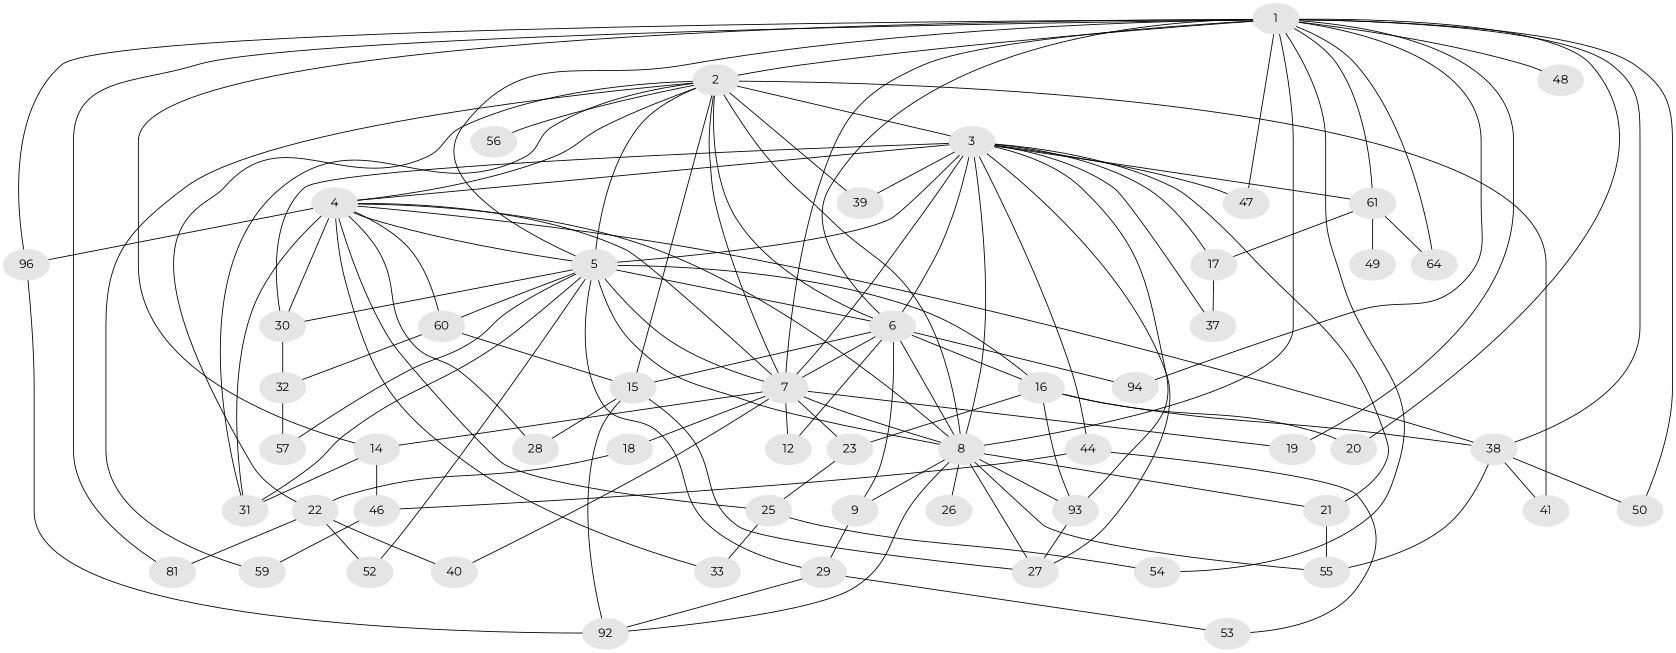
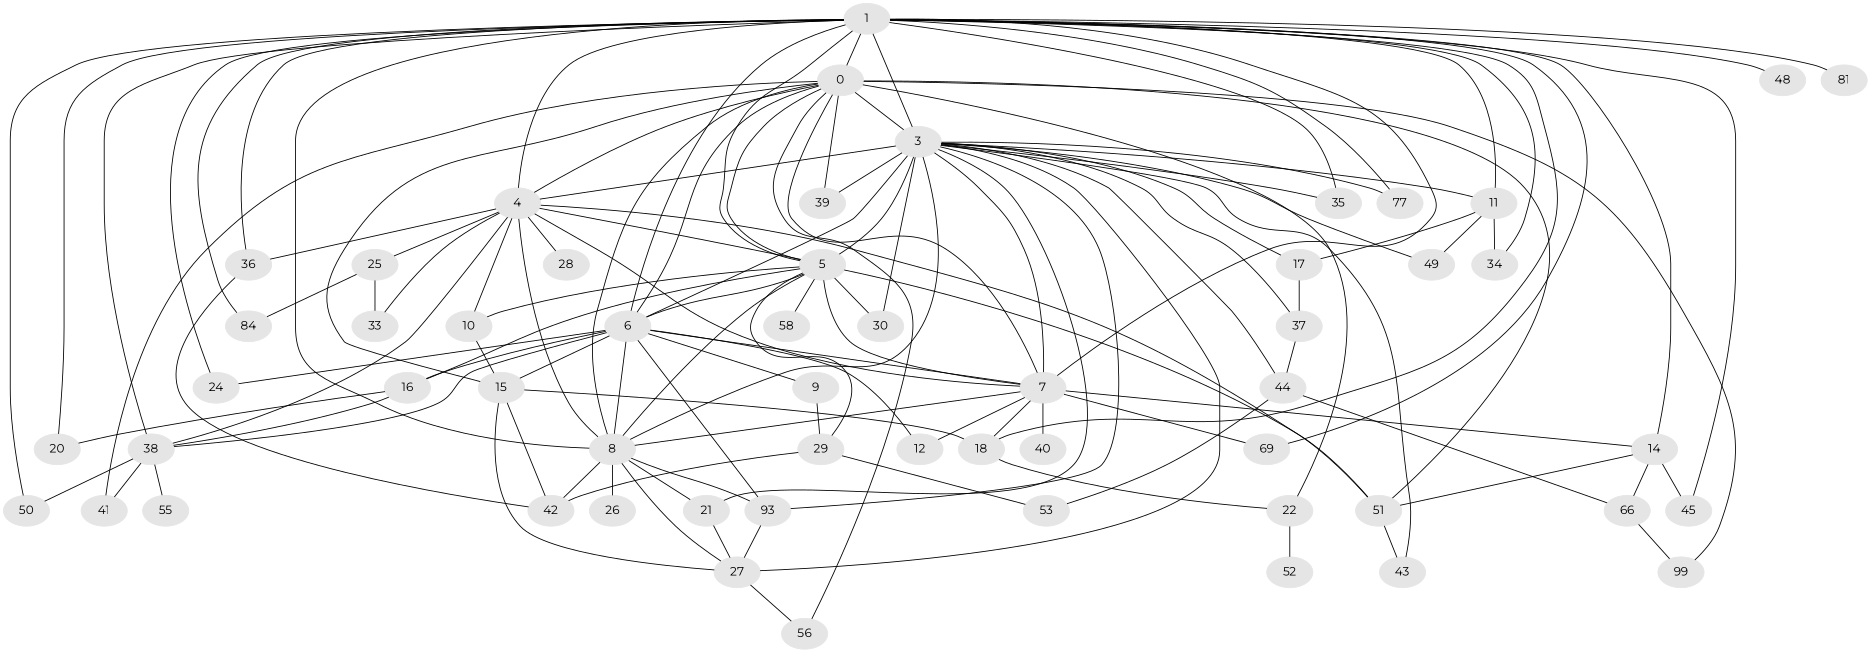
none -> (891, 76)
(716, 80) -> (840, 80)
none -> (1549, 145)
none -> (1183, 174)
(1246, 203) -> (1400, 203)
none -> (1338, 203)
(1373, 203) -> (1494, 203)
(26, 265) -> (249, 265)
(309, 265) -> (637, 41)
(1434, 265) -> (1495, 265)
(442, 326) -> (469, 326)
none -> (1291, 357)
(283, 388) -> none
(1135, 388) -> (216, 388)
none -> (388, 418)
(486, 421) -> none
(573, 425) -> (745, 406)
(283, 449) -> (787, 326)
(850, 449) -> none
(1292, 449) -> (1267, 449)
(1053, 450) -> (698, 419)
(908, 480) -> none
(245, 511) -> (1379, 511)
(377, 511) -> (1627, 511)
none -> (1689, 511)
(1327, 537) -> (722, 542)
(244, 542) -> none
(384, 543) -> none
(1126, 547) -> none
(262, 572) -> (1681, 572)
(1157, 572) -> (249, 326)
none -> (1403, 572)
none -> (771, 603)
(606, 634) -> (551, 511)
